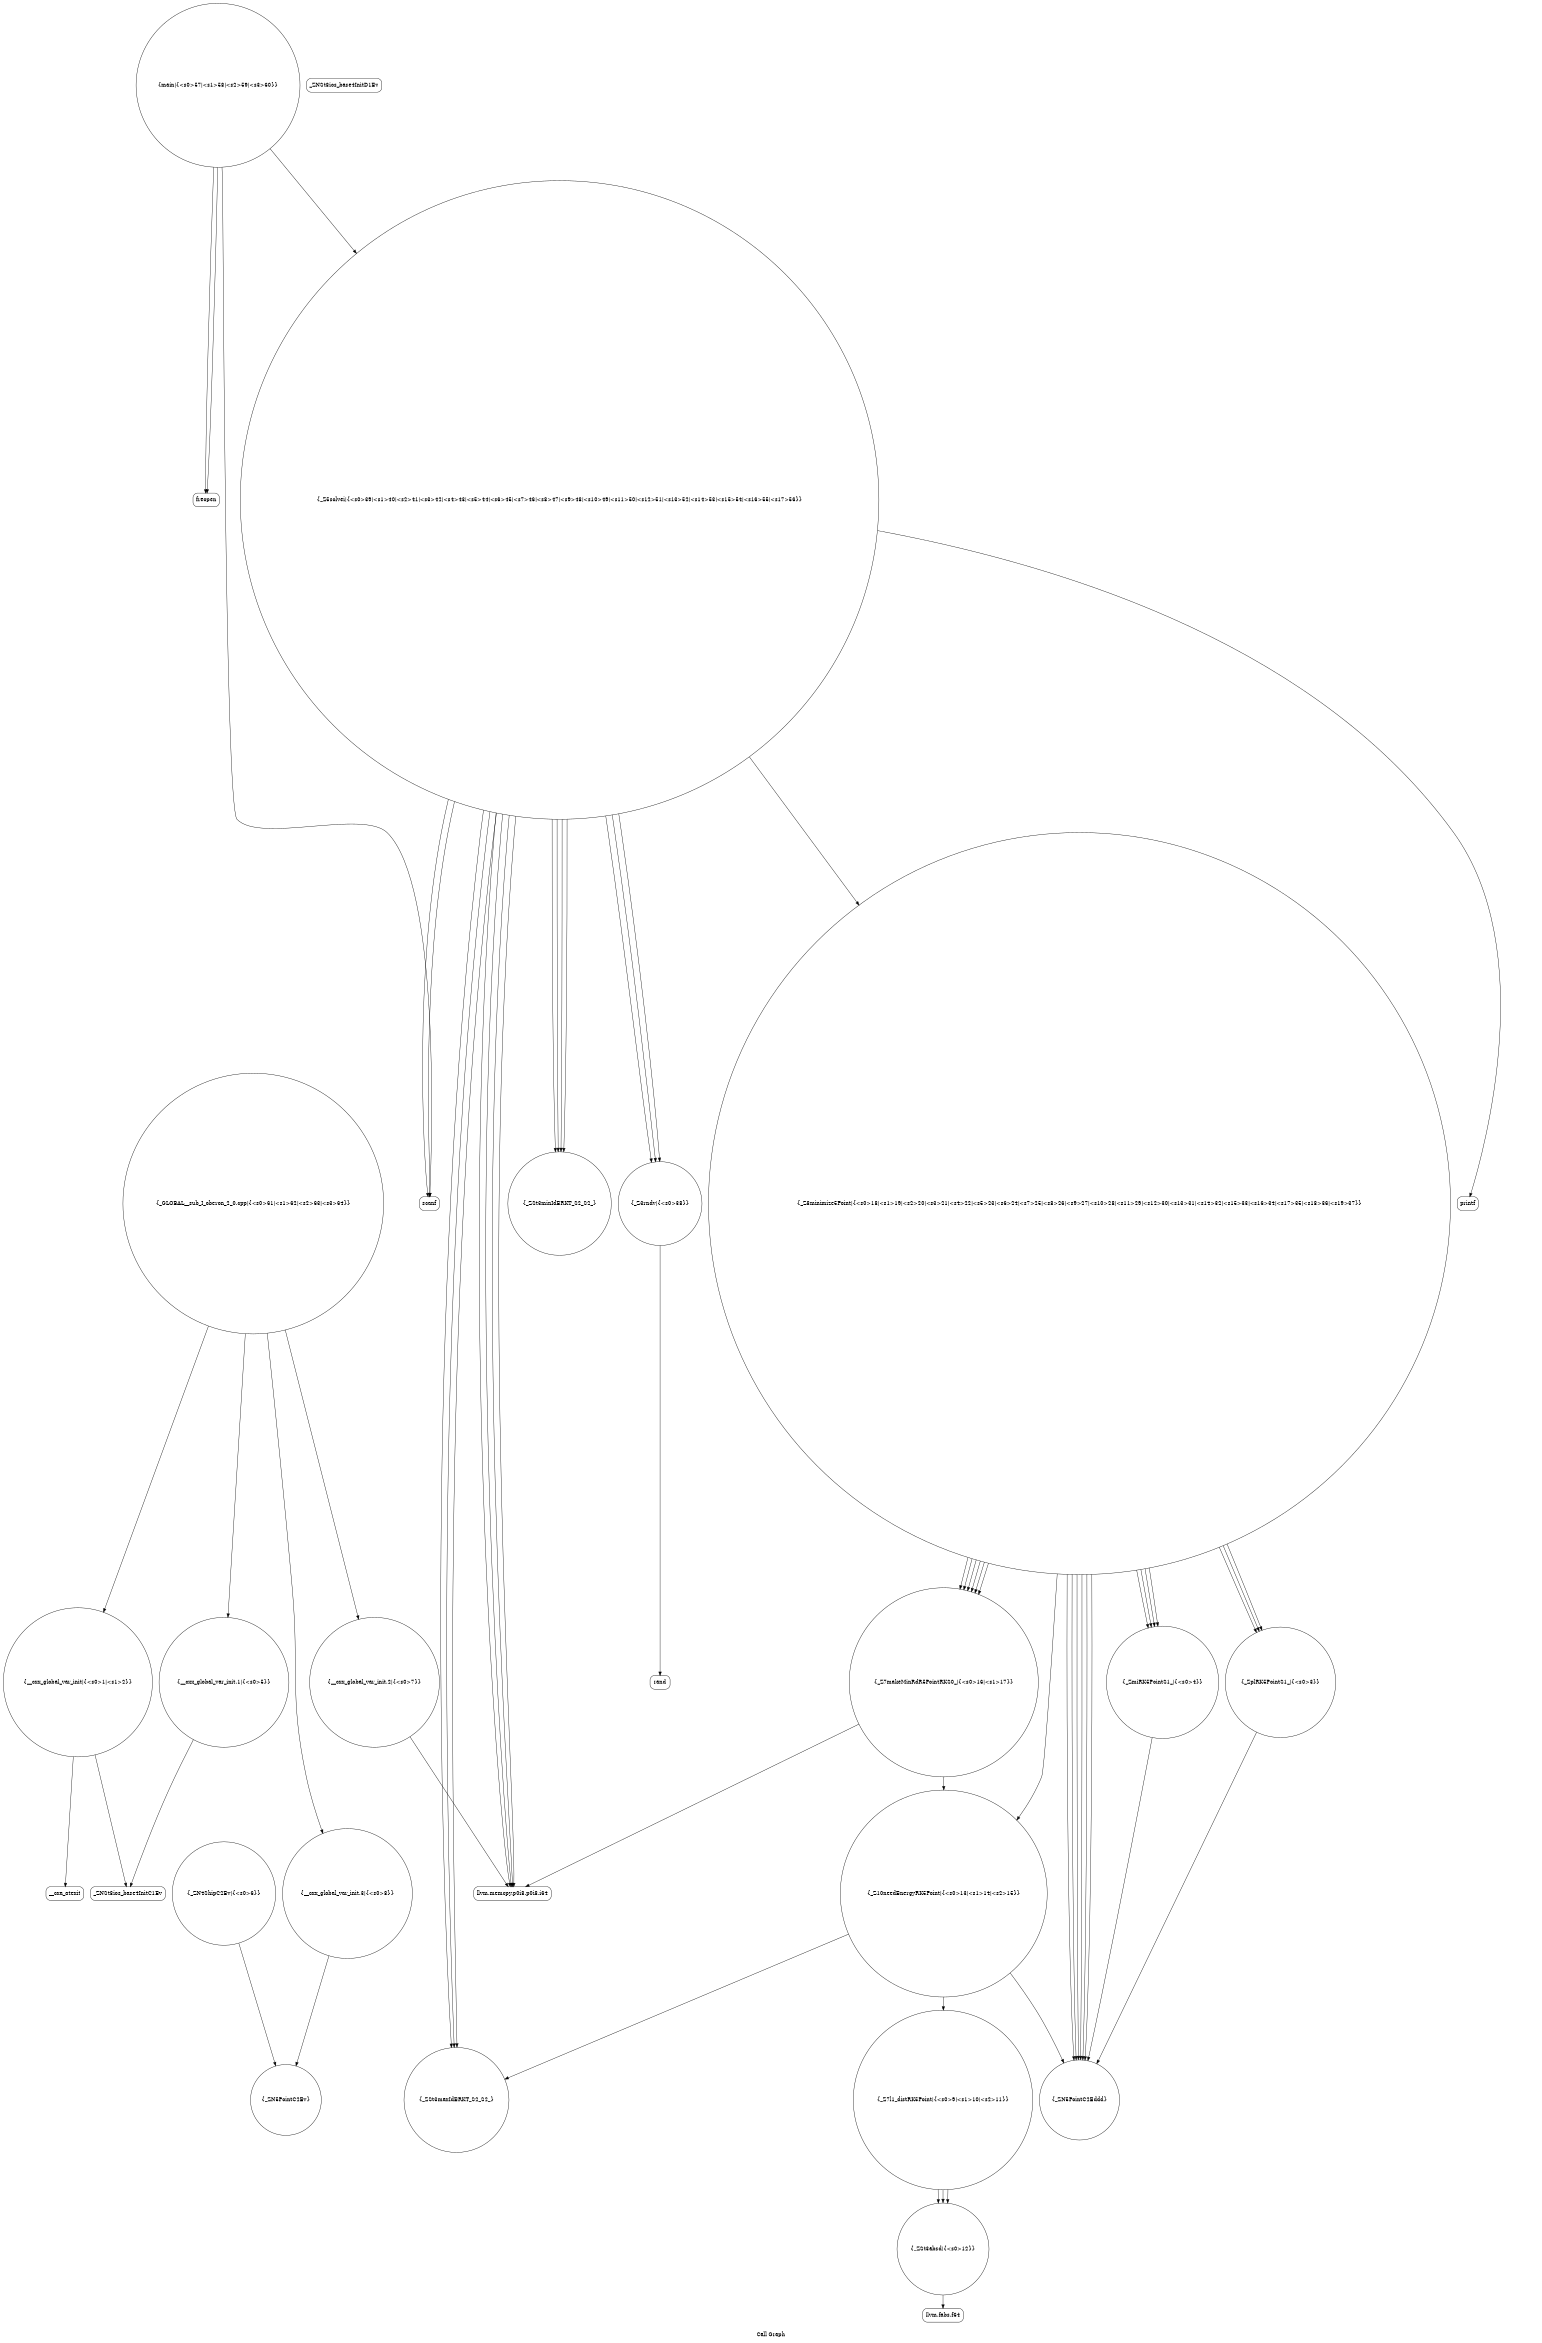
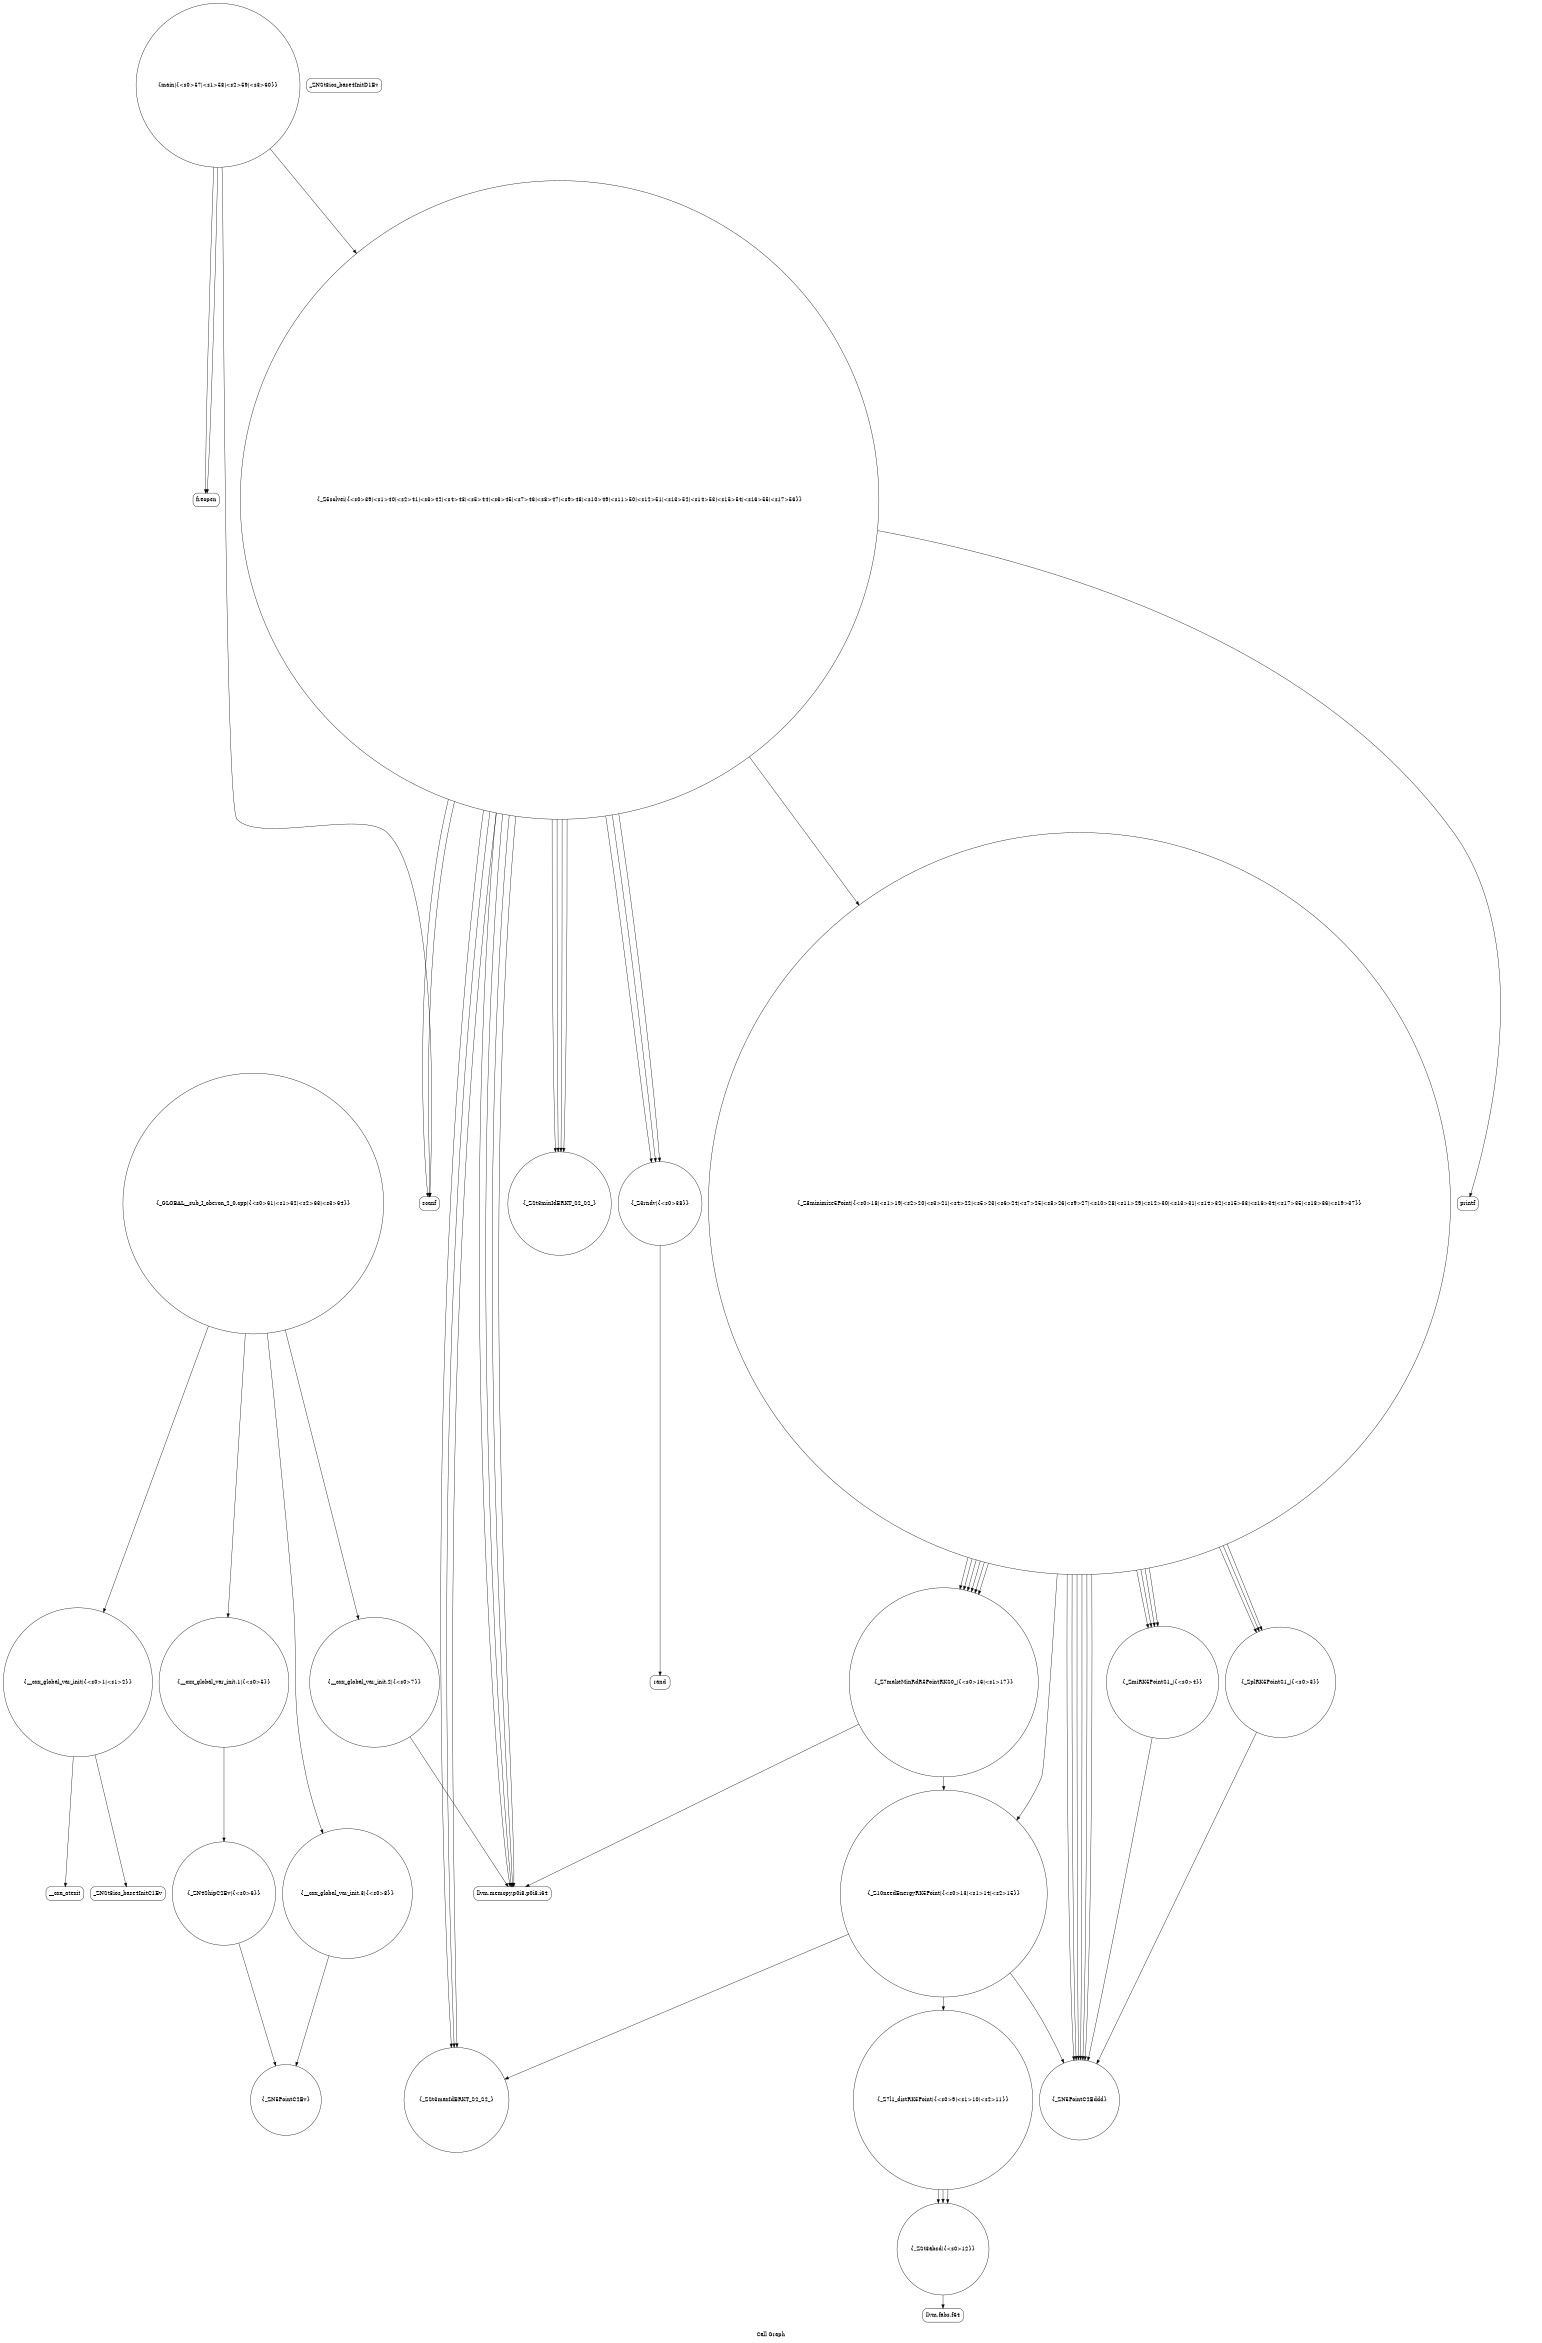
(160, 1810) -> (224, 1792)
